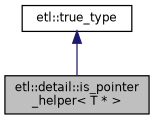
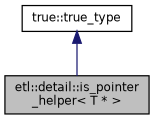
(77, 18) -> (77, 18)
